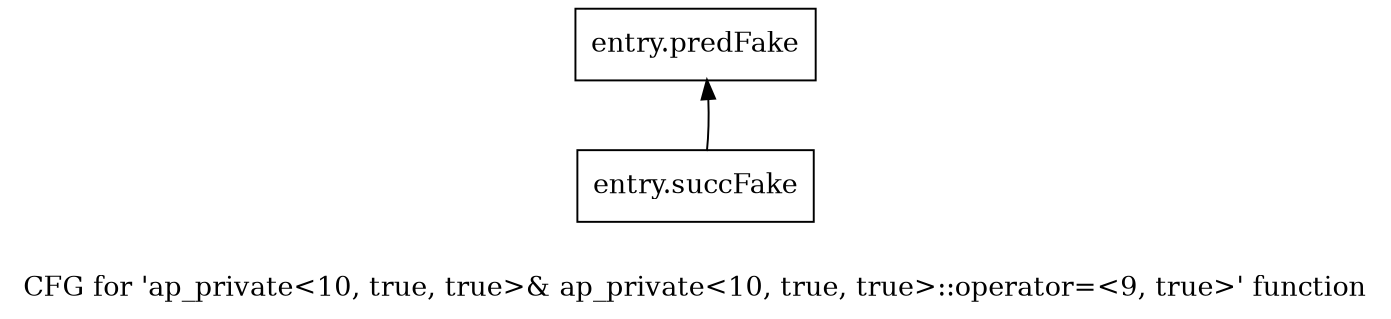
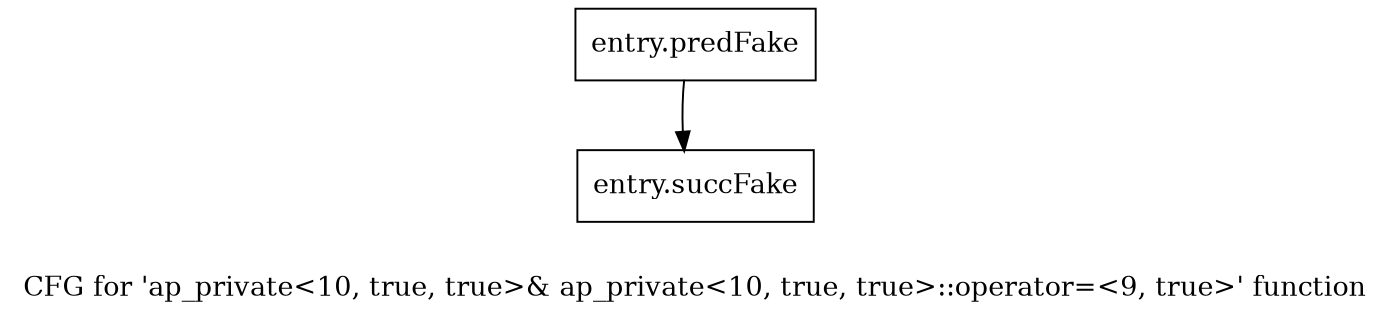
(709, 125) -> (683, 106)
